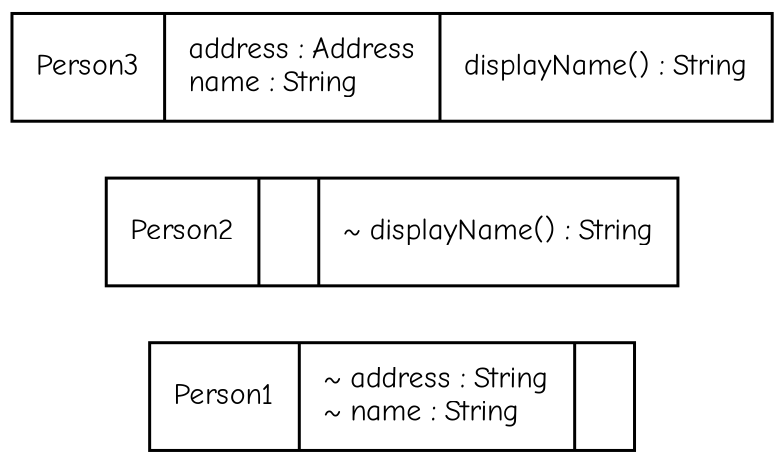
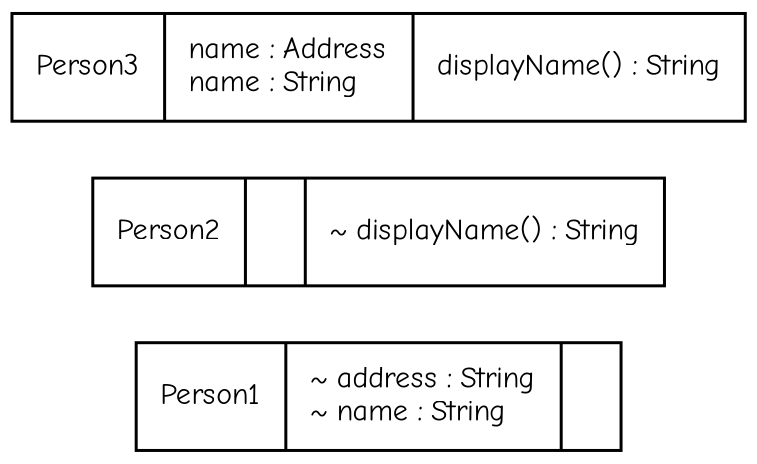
(302, 49) -> (289, 49)
